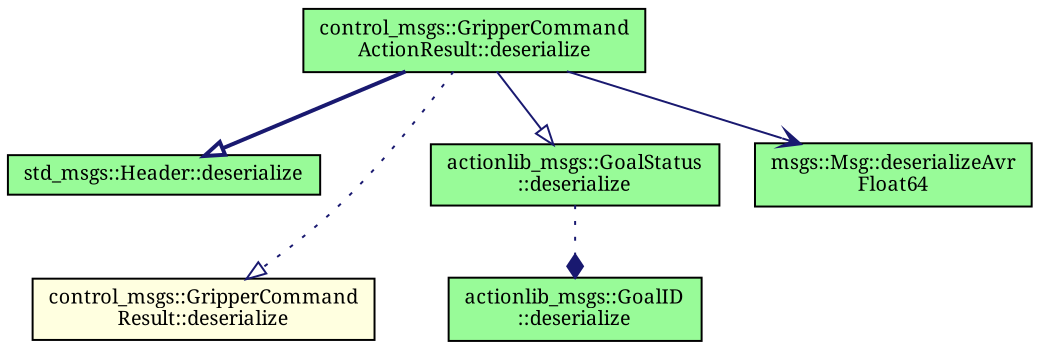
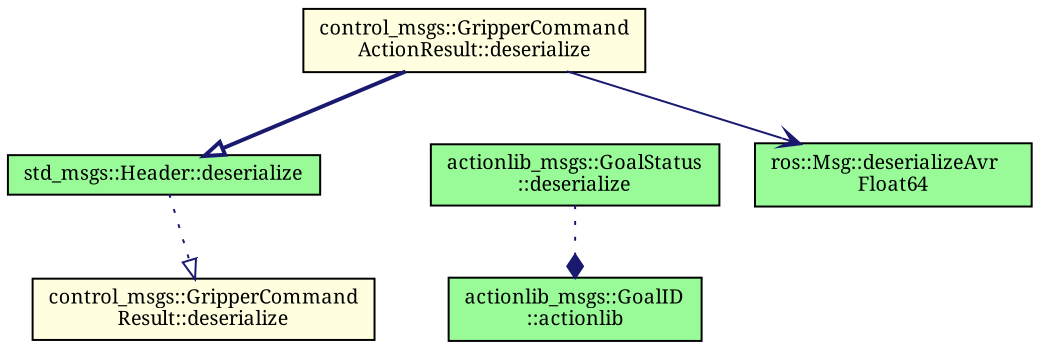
(474, 41) -> (474, 41)
(519, 100) -> none
(893, 175) -> (893, 175)
(366, 178) -> (179, 227)
(575, 309) -> (575, 309)
